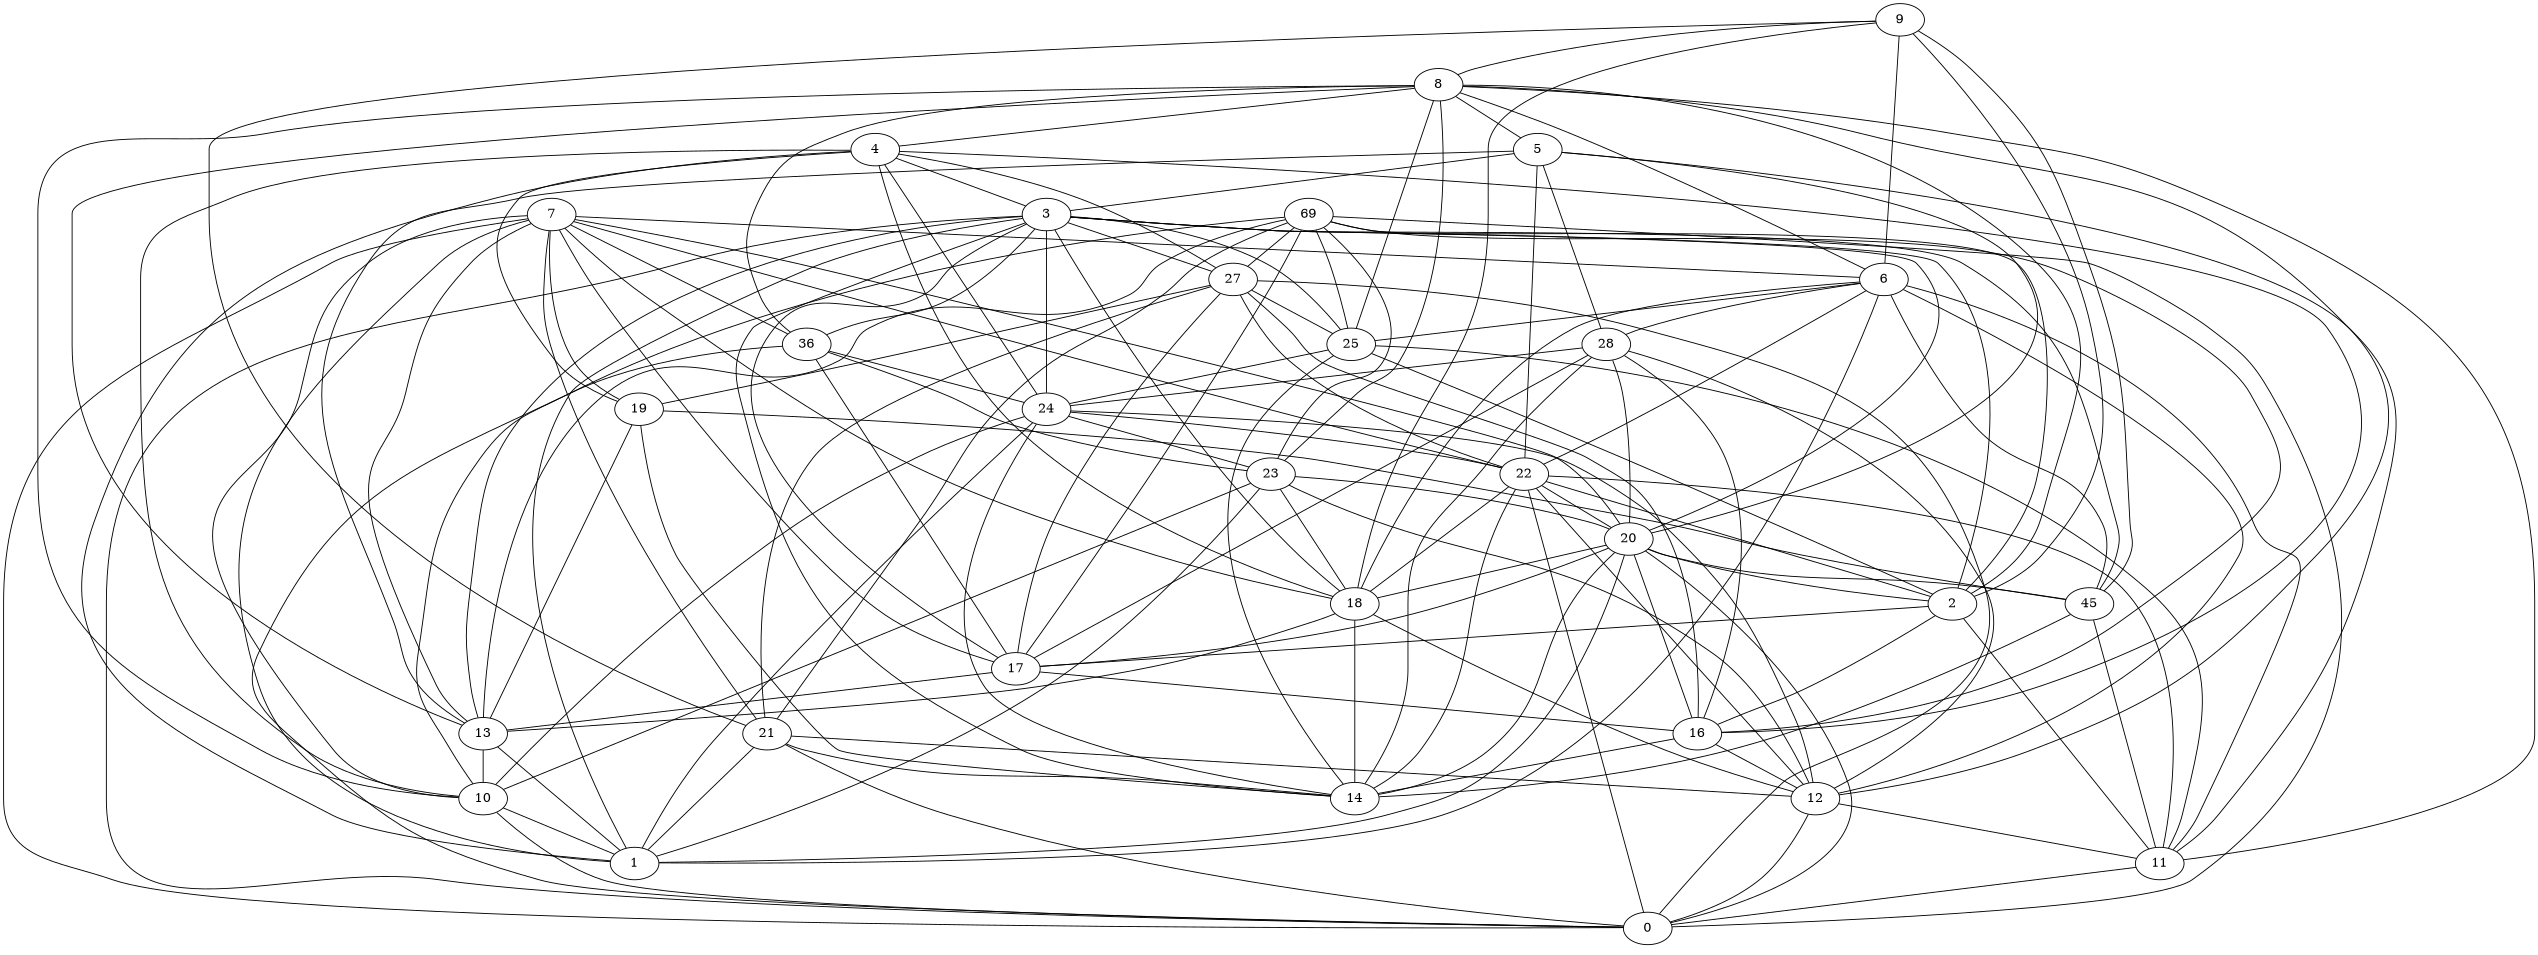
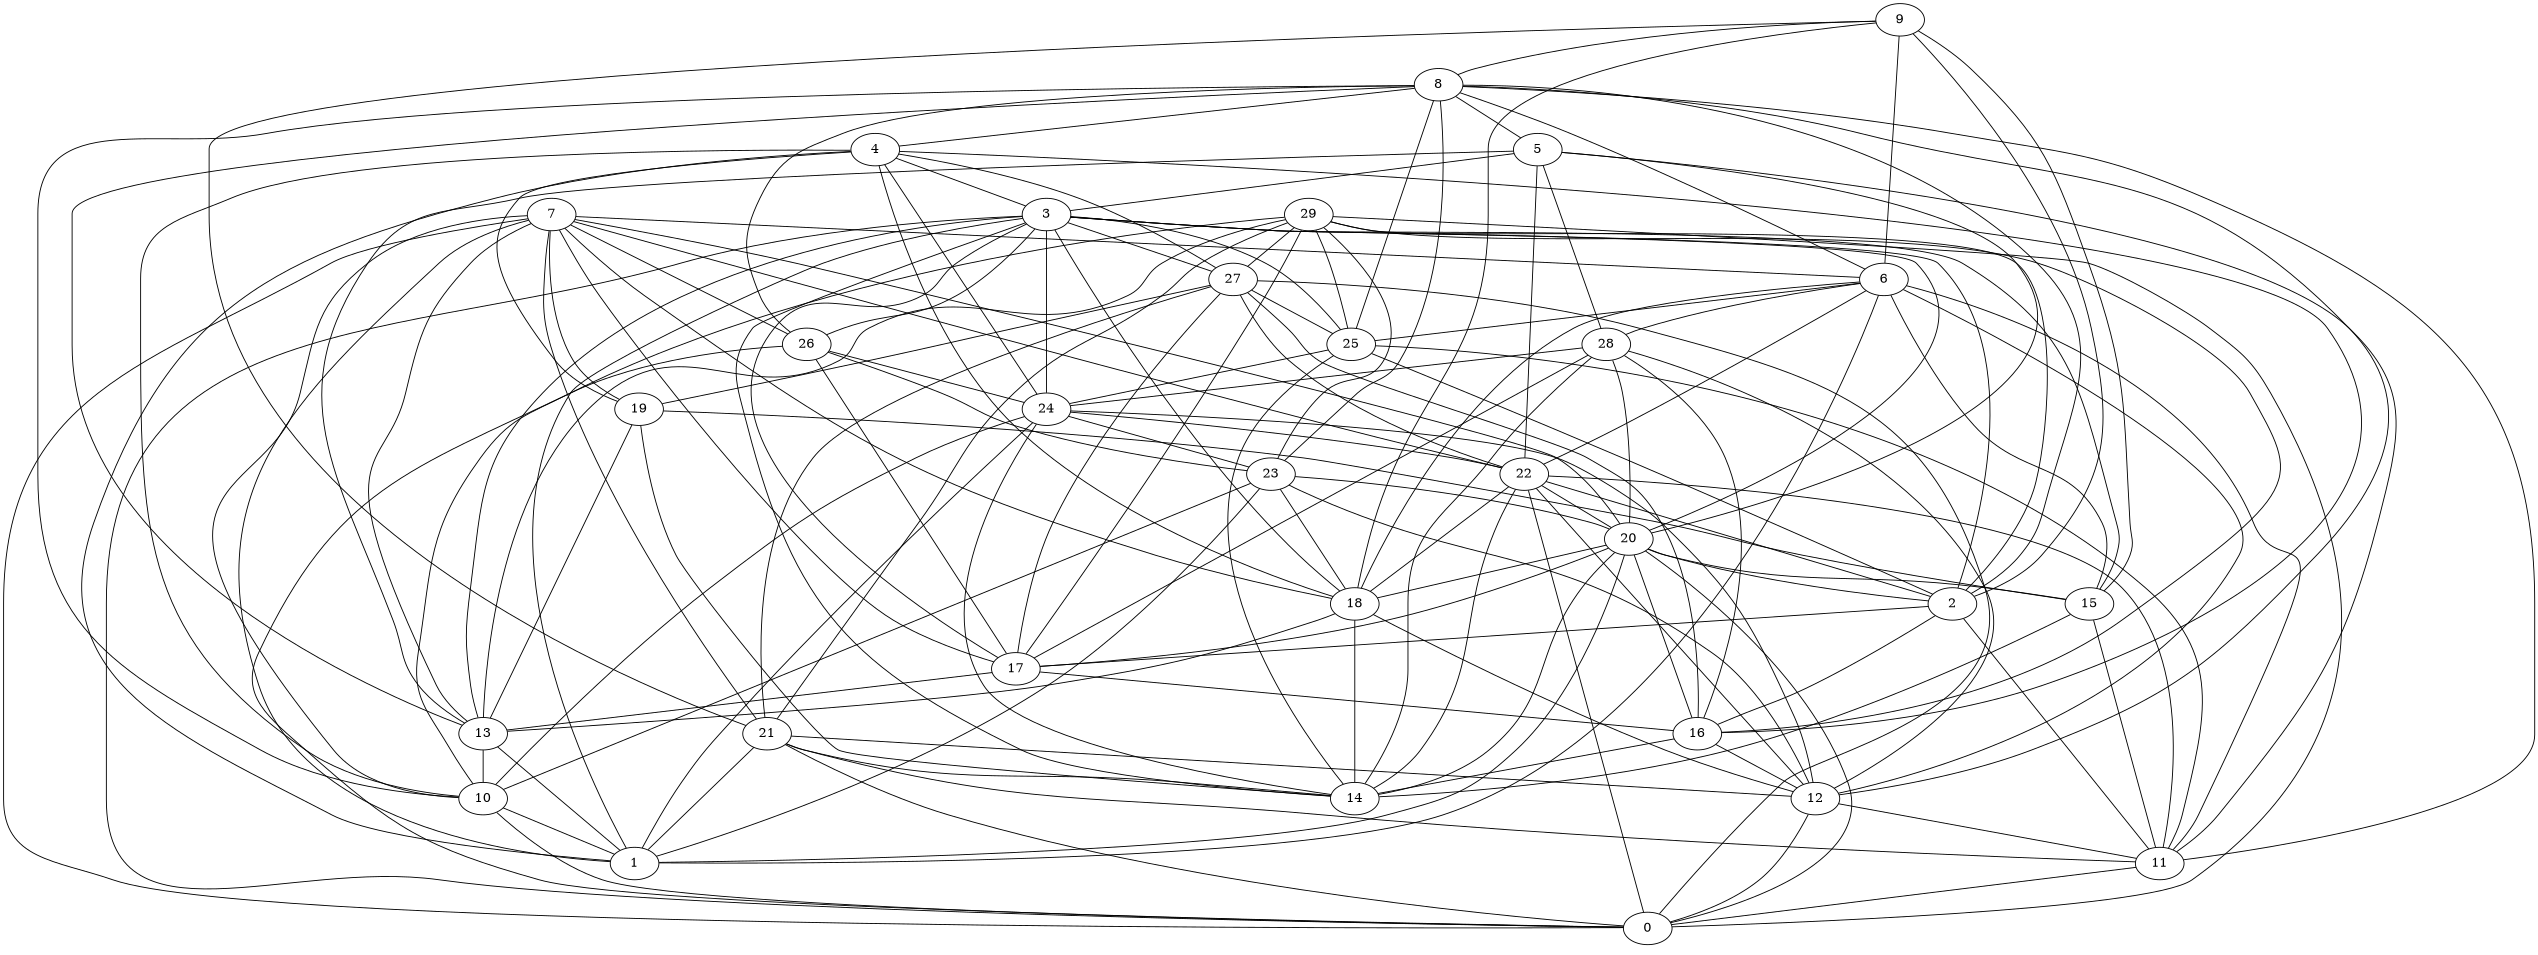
(1309, 215) -> (1309, 215)
(807, 344) -> (807, 344)
(2089, 604) -> (2089, 604)
none -> (1458, 826)
